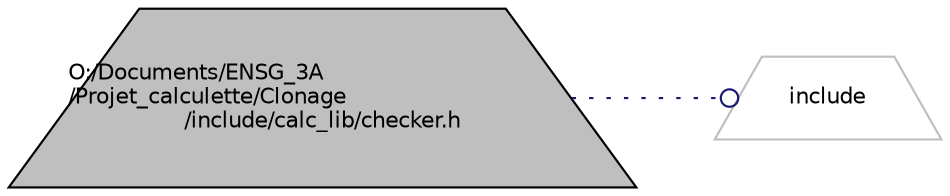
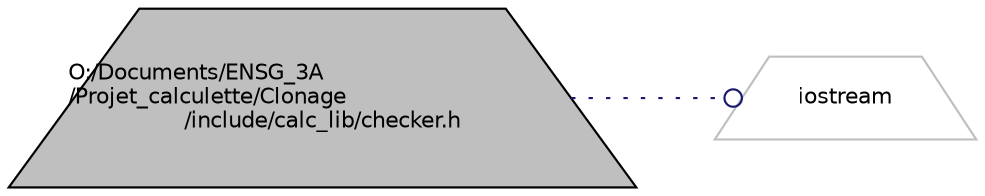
(828, 98) -> (846, 98)
